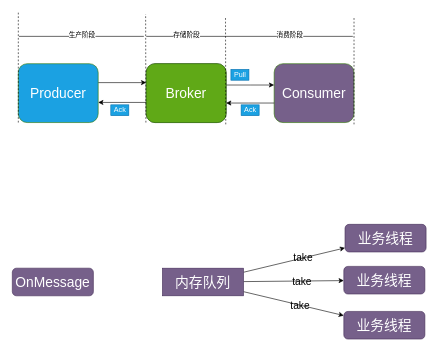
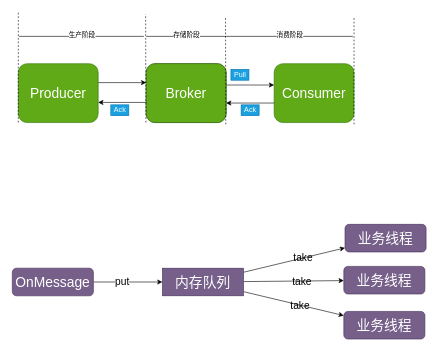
(58, 93) -> (58, 93)
(314, 93) -> (314, 93)
none -> (122, 282)
